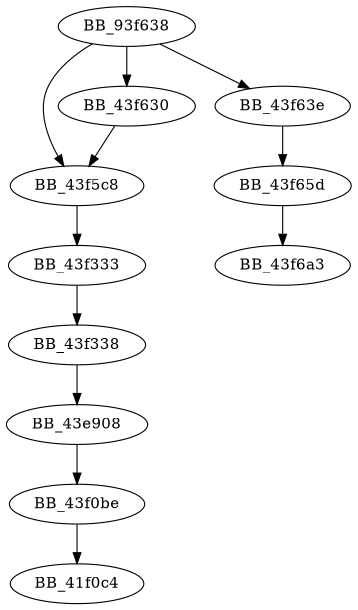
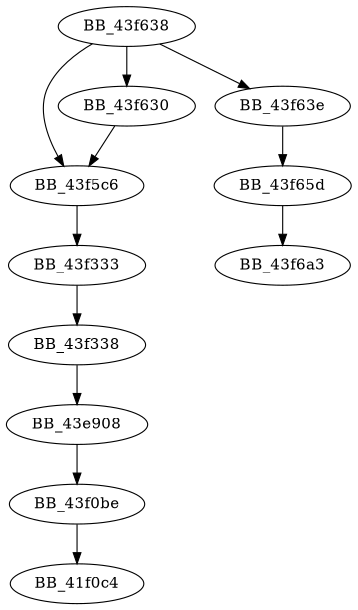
(127, 27) -> (127, 27)
(77, 186) -> (77, 186)
